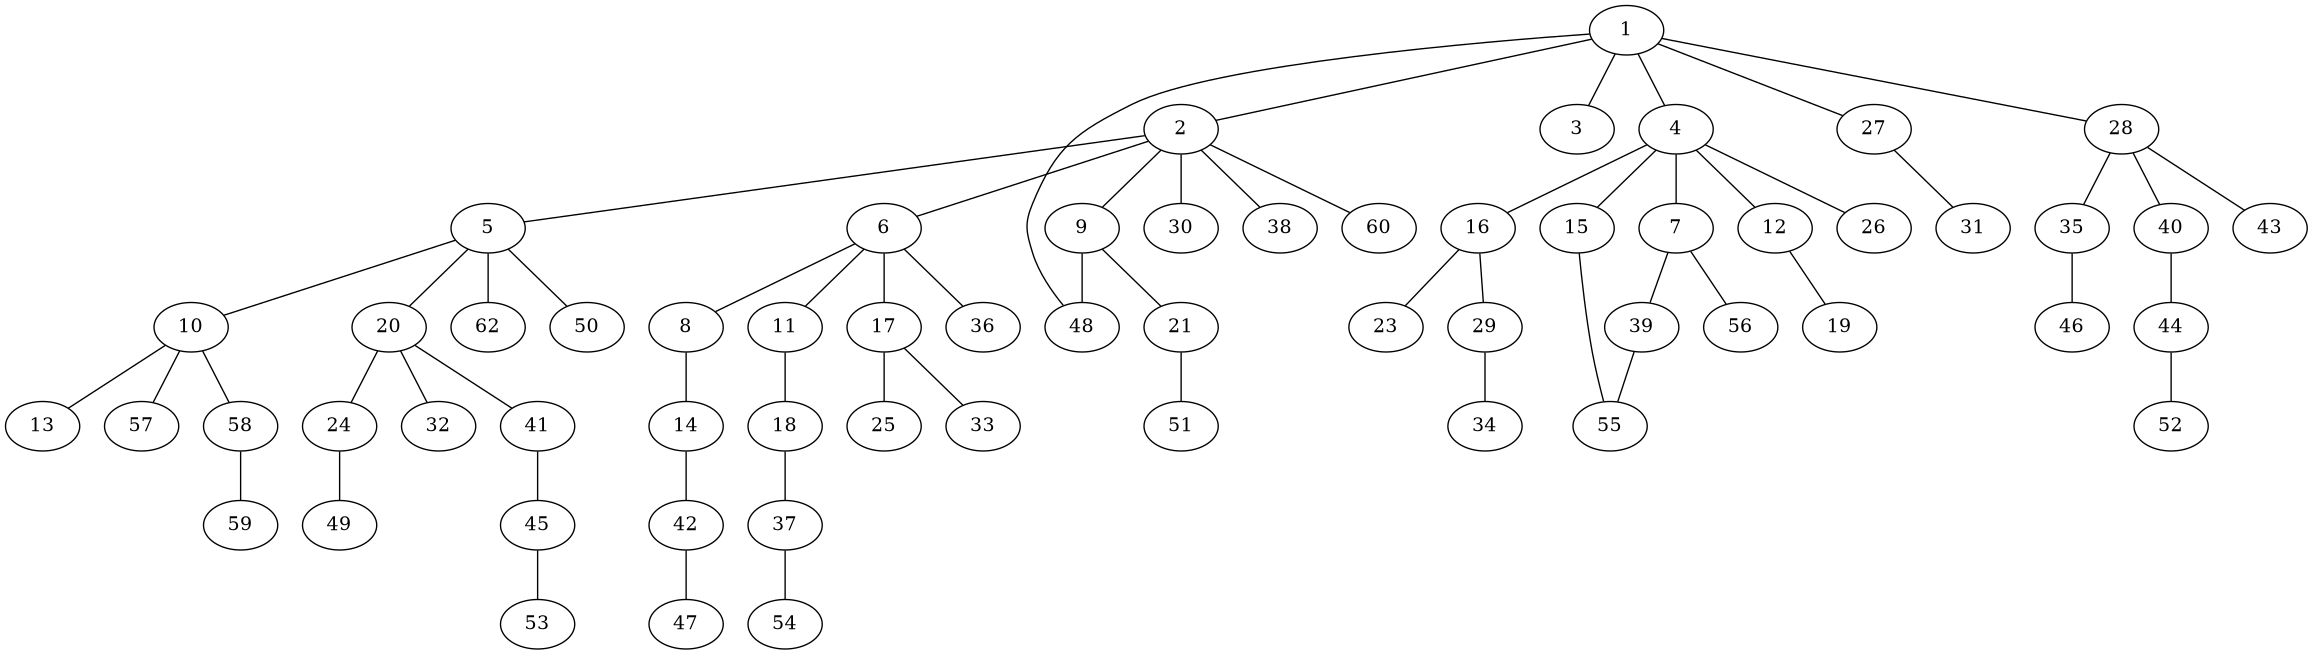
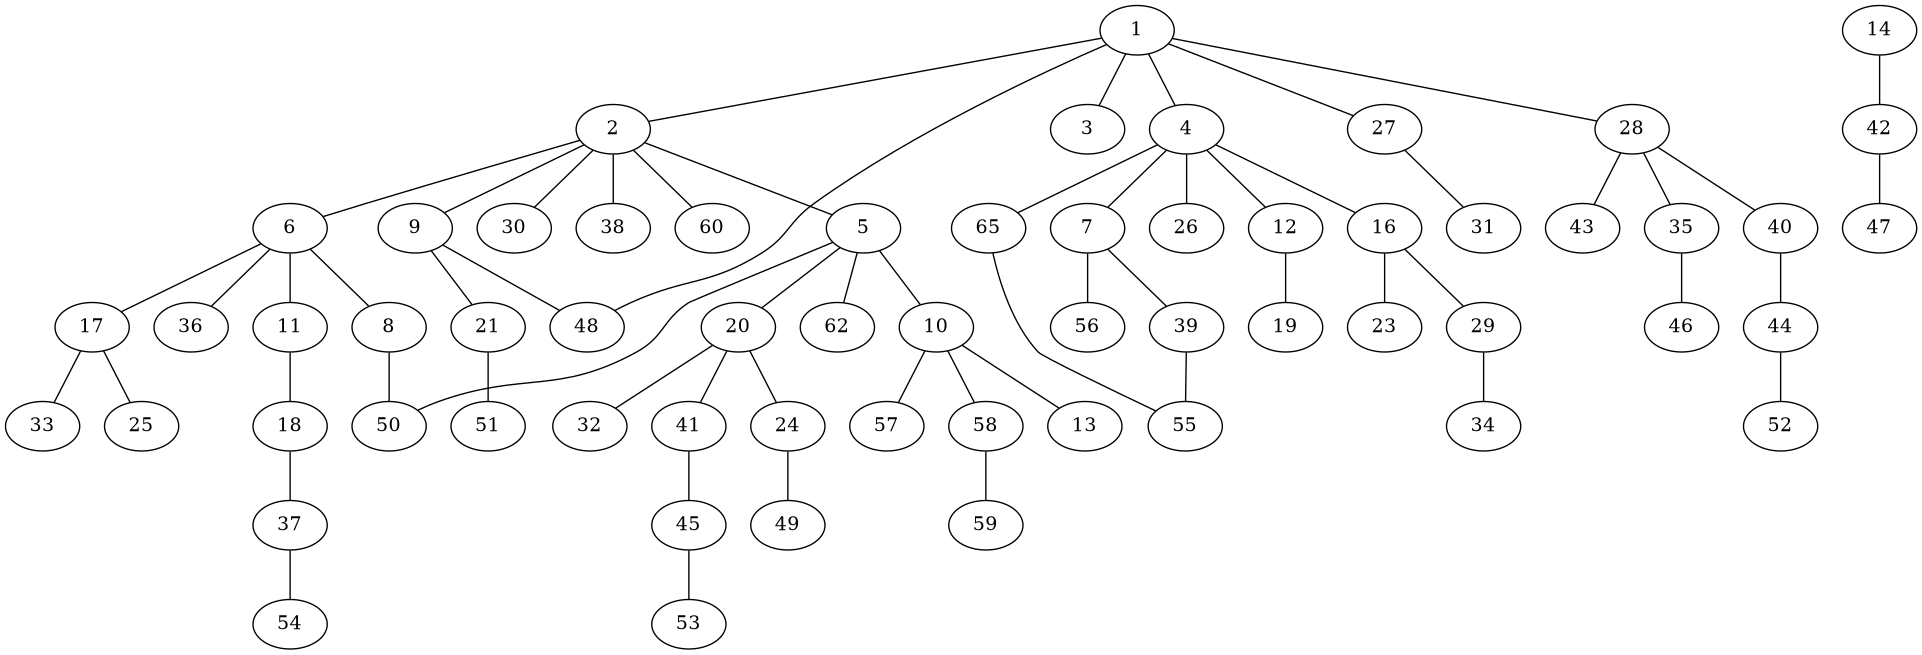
(1577, 228) -> (989, 228)
(686, 377) -> (389, 377)
